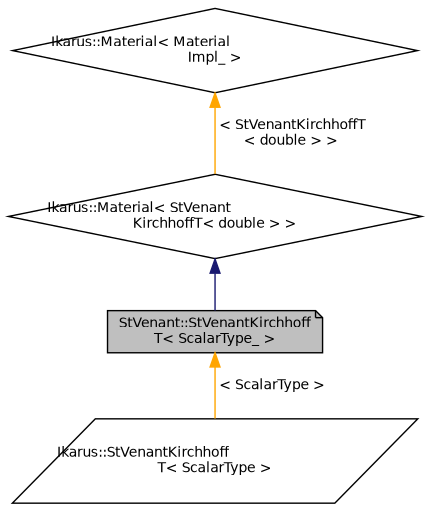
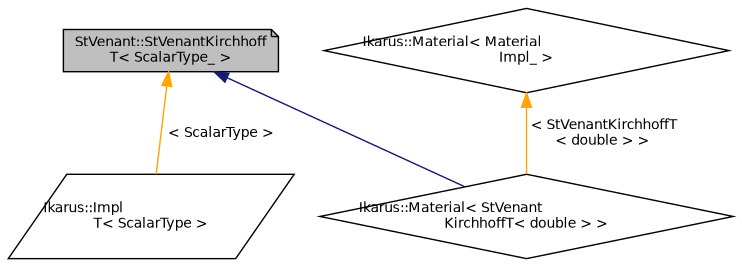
(215, 292) -> (346, 132)
(215, 461) -> (151, 216)
